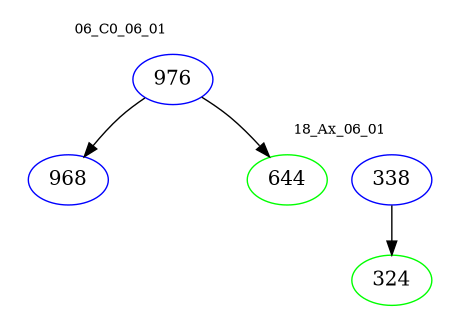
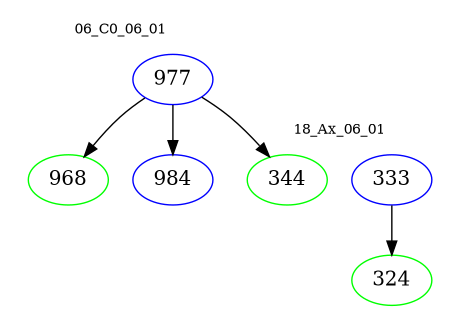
(173, 79) -> (173, 79)
(68, 180) -> (68, 180)
none -> (173, 180)
(287, 180) -> (287, 180)
(392, 180) -> (392, 180)
